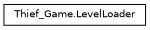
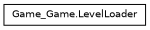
(75, 15) -> (75, 15)
